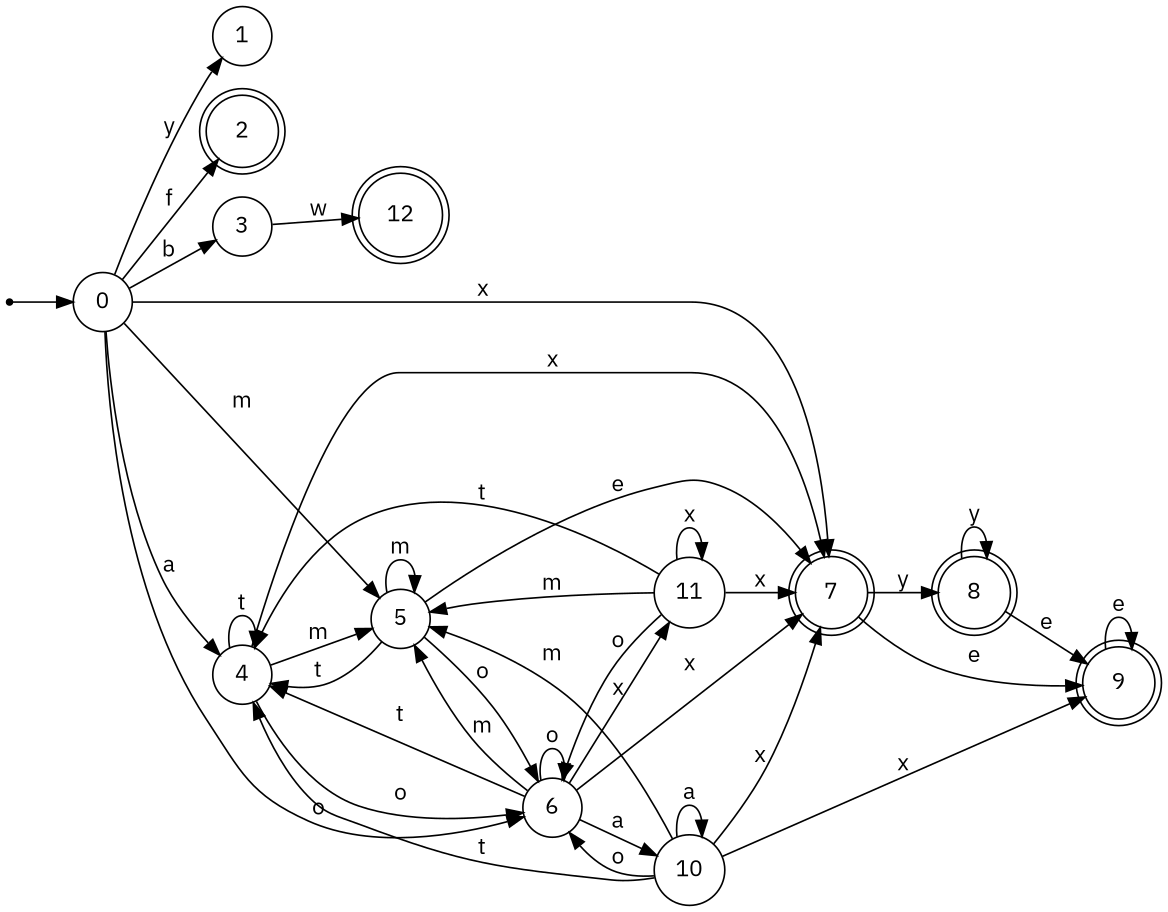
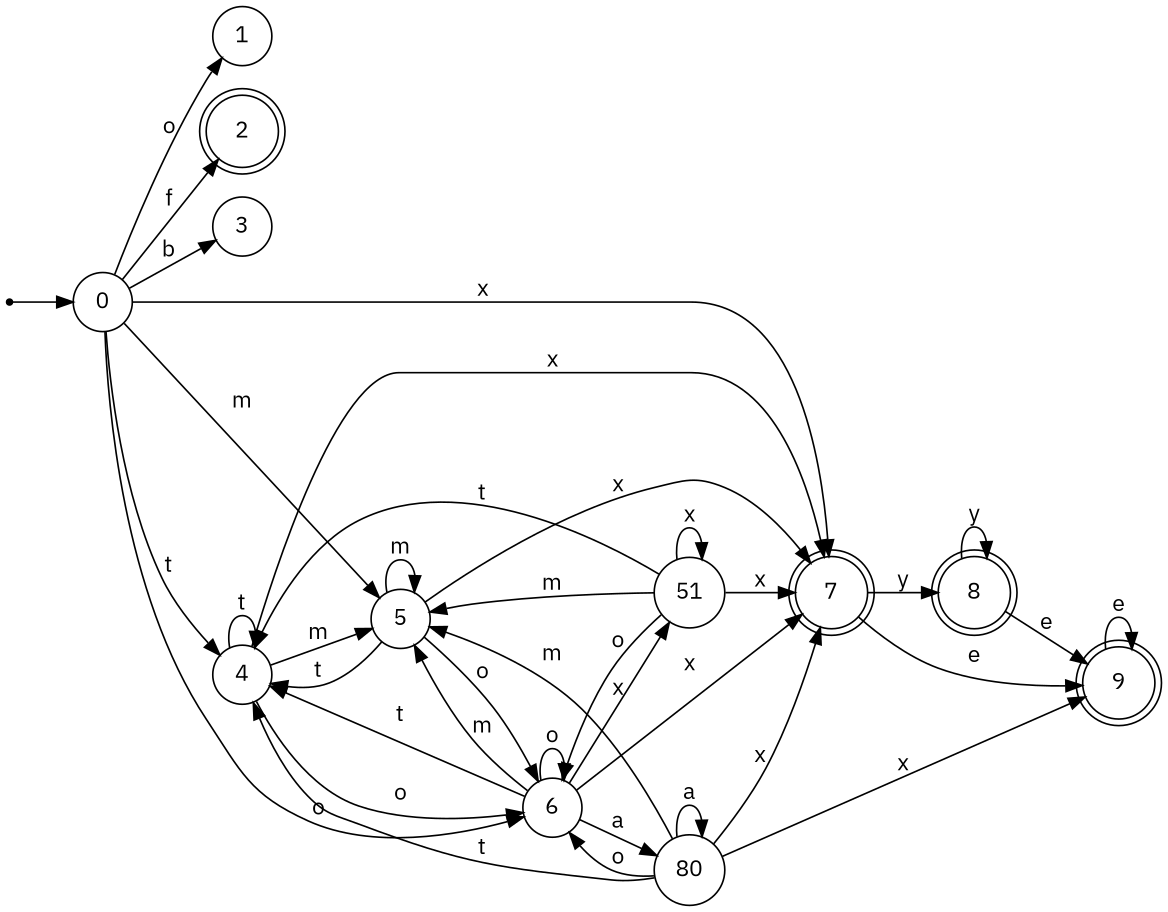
(169, 127) -> (169, 127)
(401, 215) -> none
(618, 485) -> (618, 485)
(169, 566) -> (169, 566)
(690, 593) -> (690, 593)
(690, 870) -> (690, 870)
